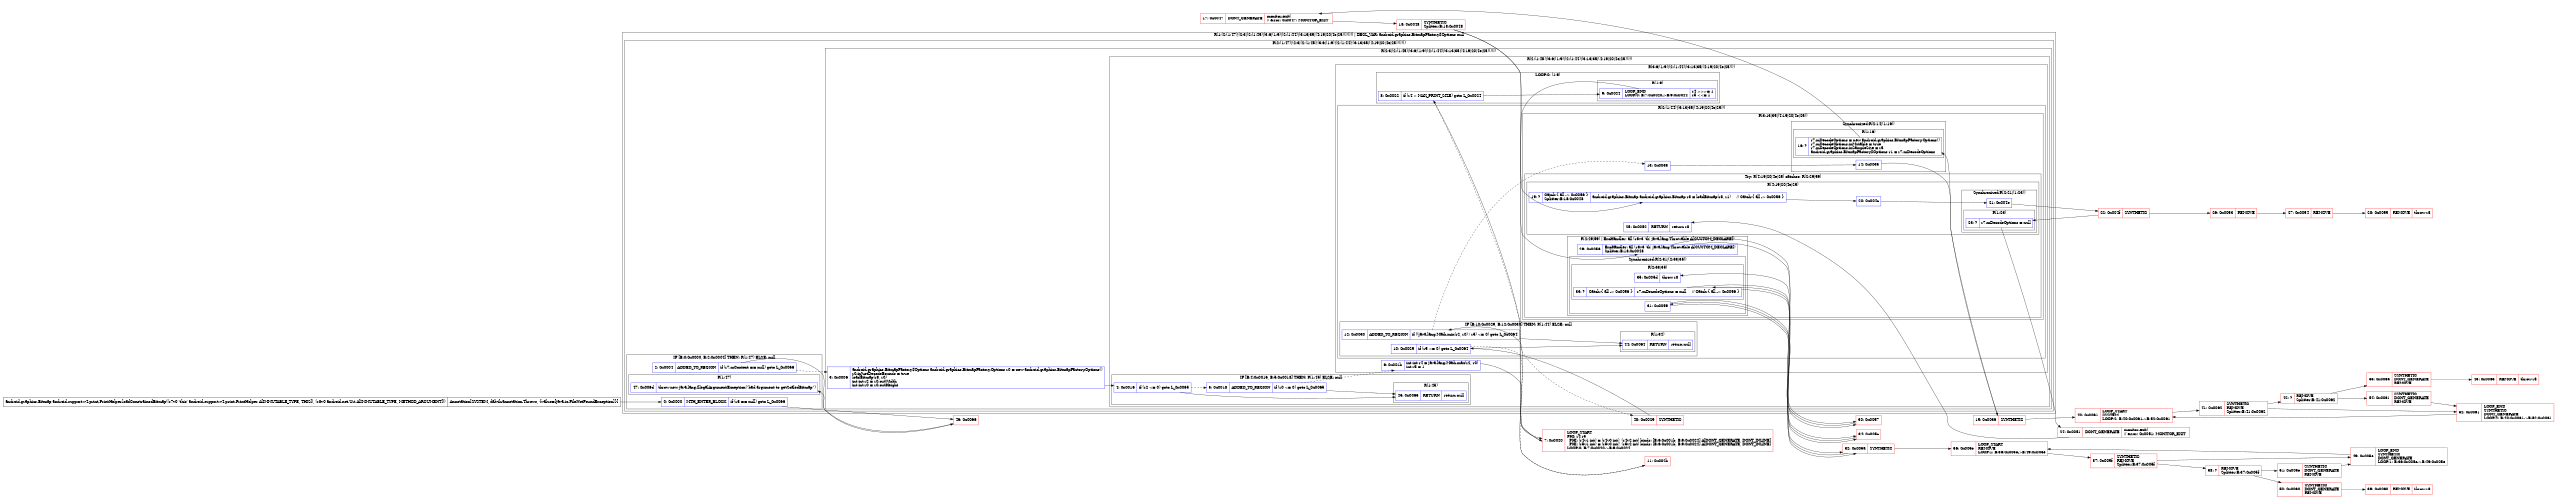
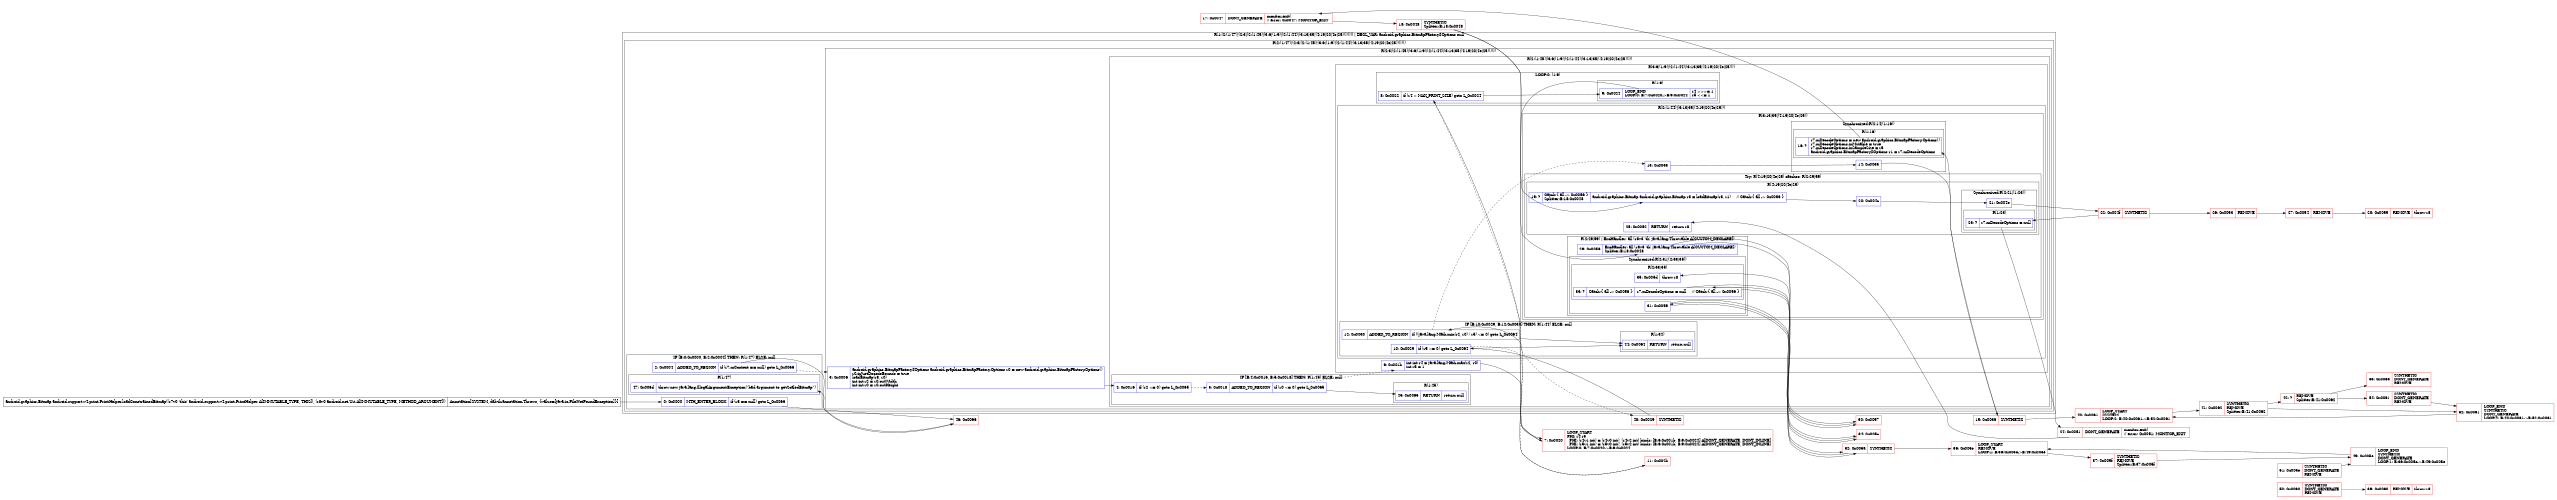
(2505, 380) -> none
(1286, 398) -> none
(2233, 471) -> none
